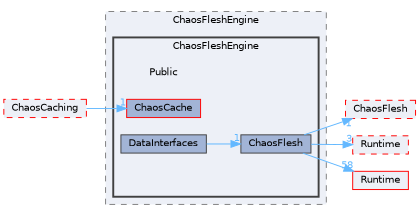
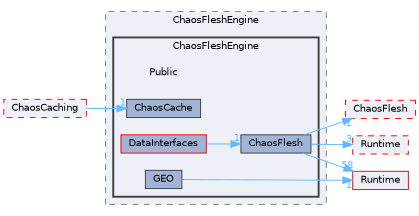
(164, 108) -> (164, 108)
(164, 144) -> (164, 144)
none -> (164, 179)
